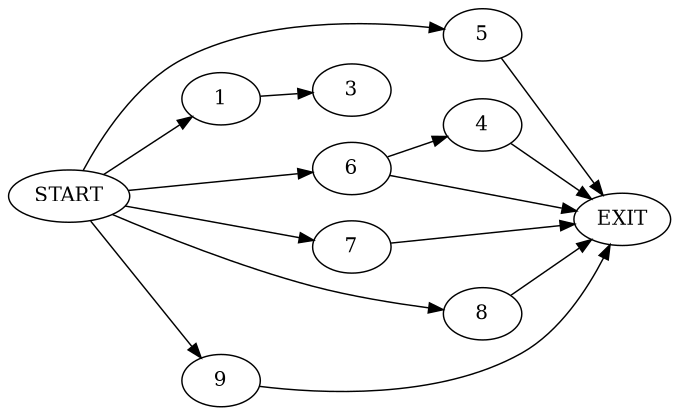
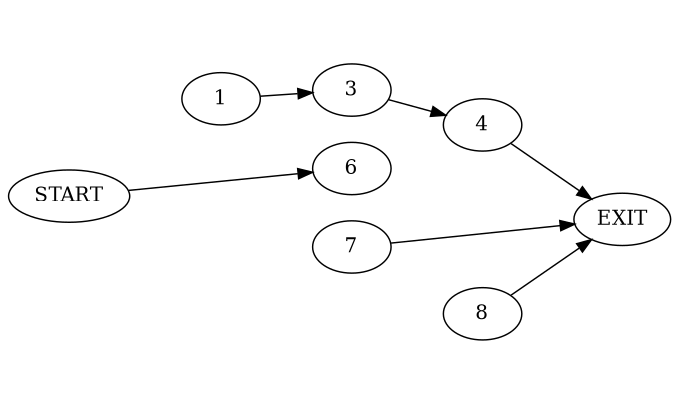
(483, 35) -> none
(410, 149) -> (410, 106)
(142, 150) -> none
(476, 192) -> none
(212, 222) -> none
(267, 273) -> none
(221, 381) -> none
